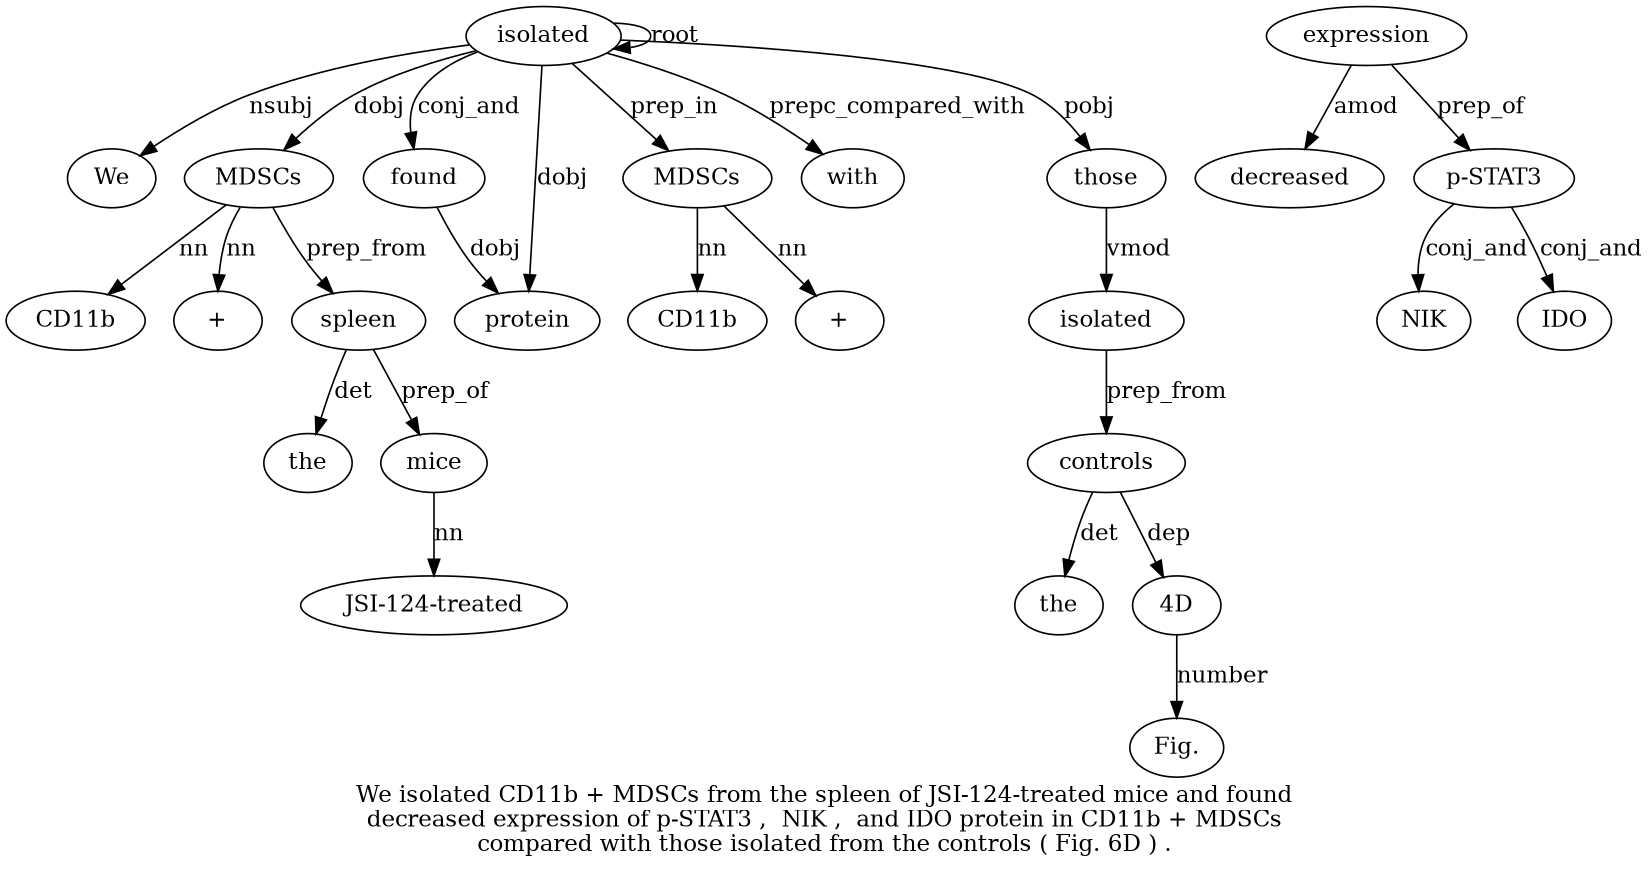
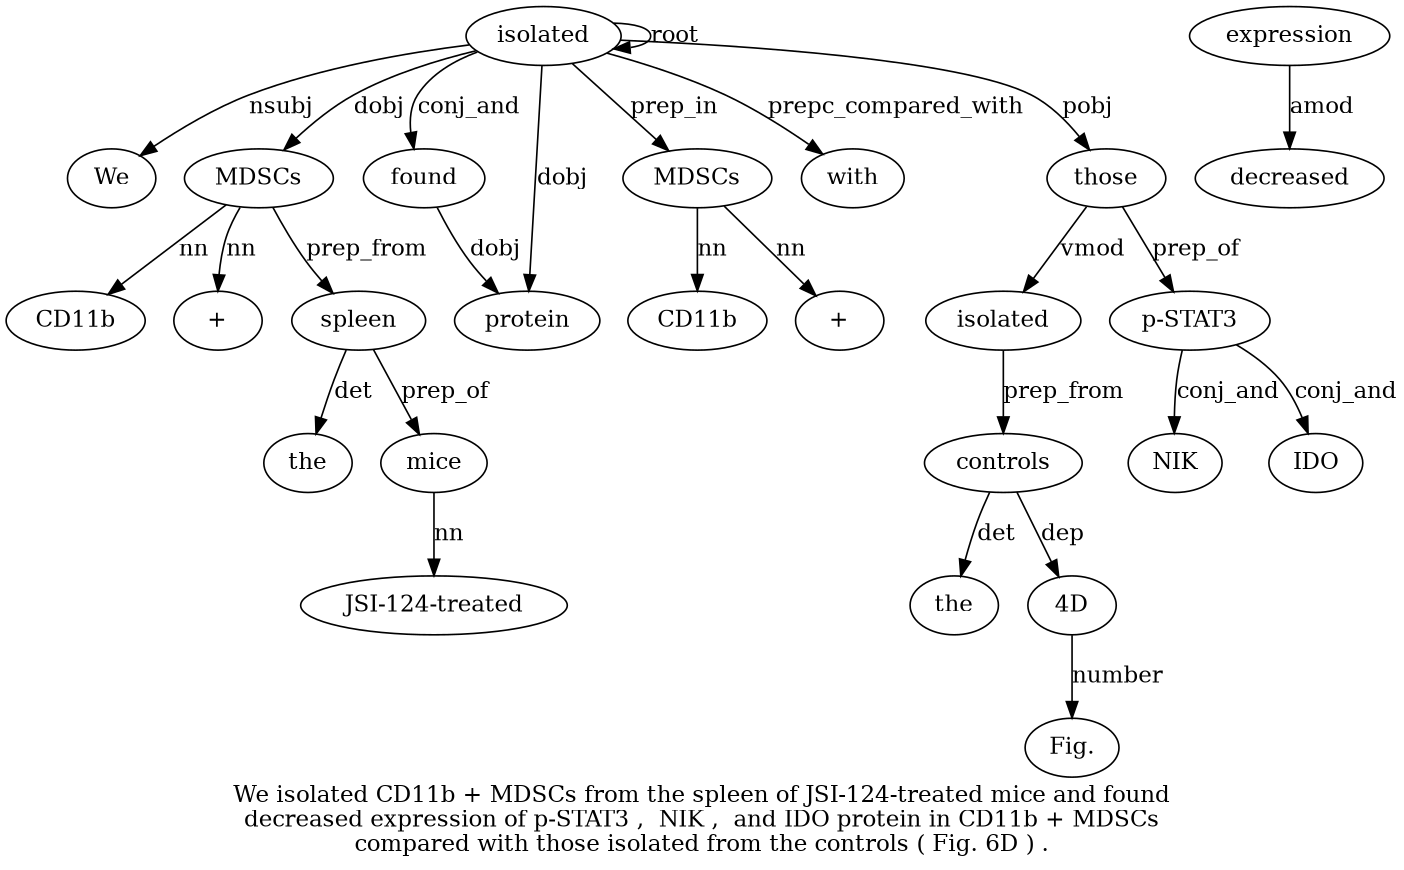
(1425, 102) -> (1144, 242)
